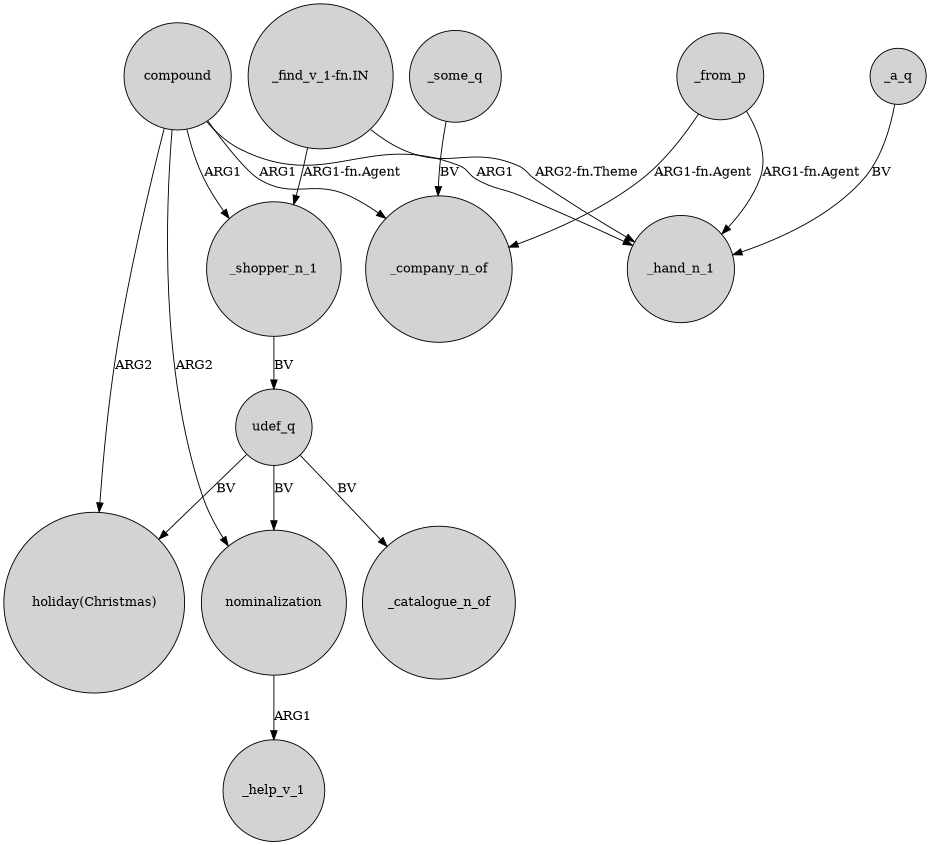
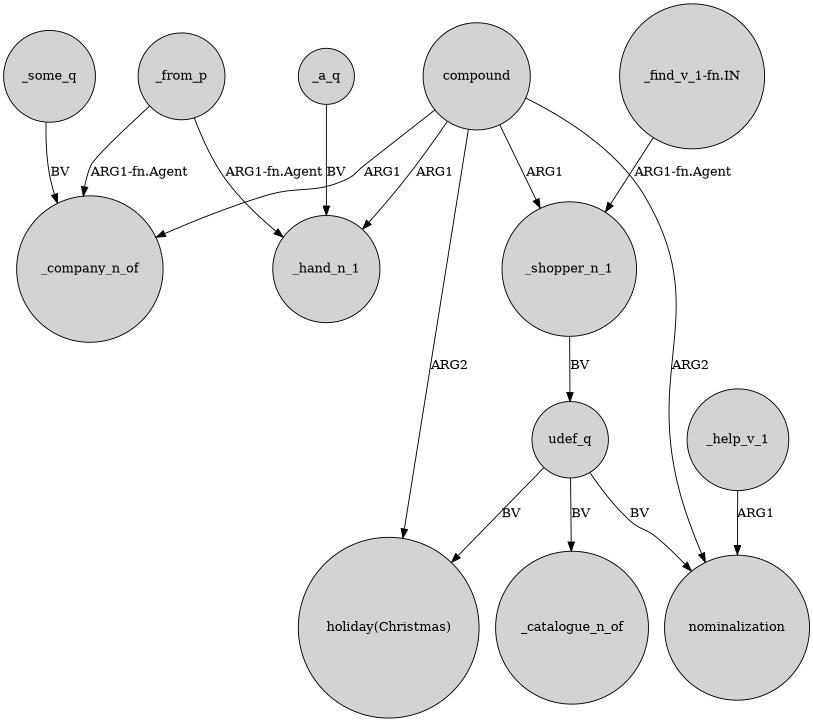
(506, 162) -> none
(274, 703) -> (738, 518)
